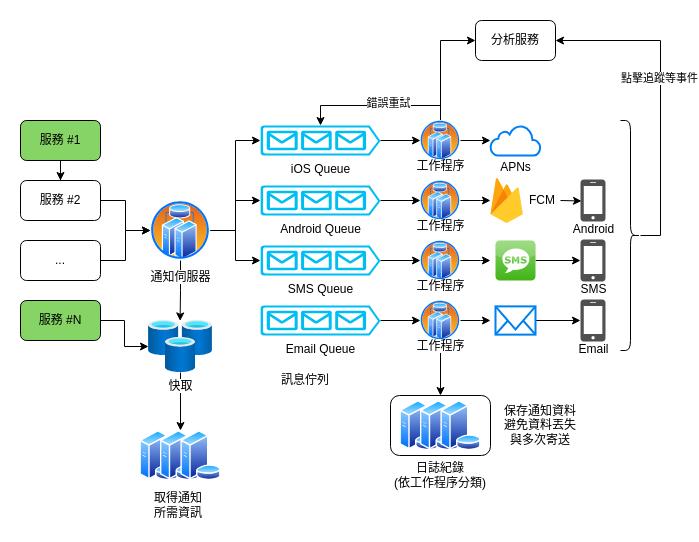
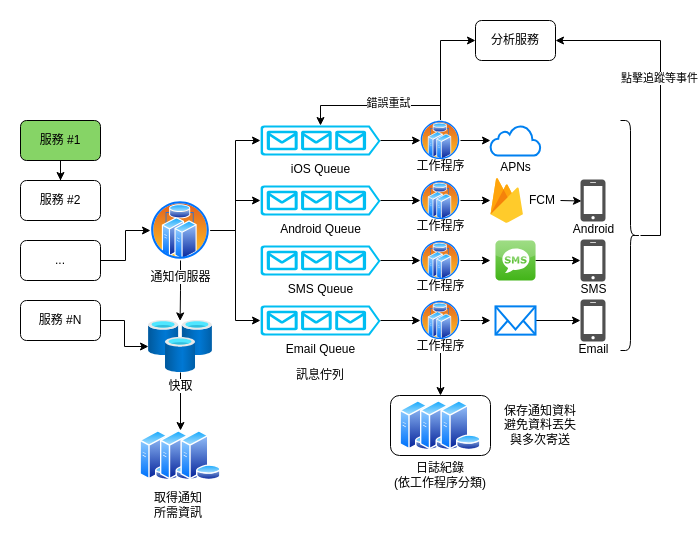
(126, 202) -> none
(243, 261) -> (236, 298)
(61, 321) -> (61, 321)
(306, 381) -> (321, 376)
